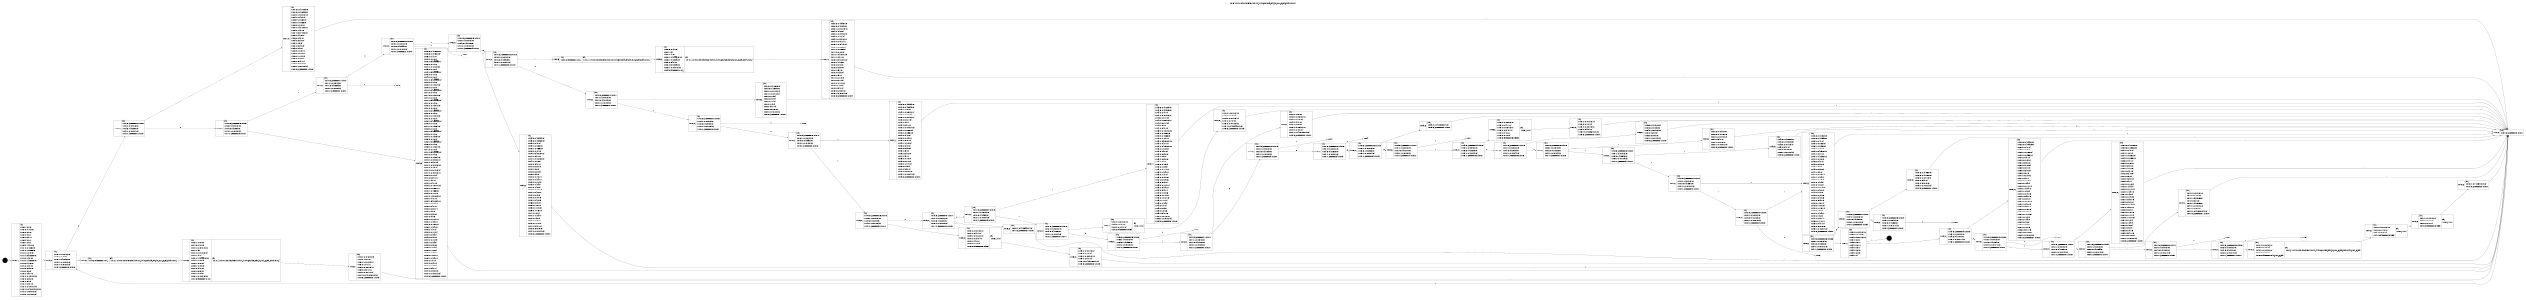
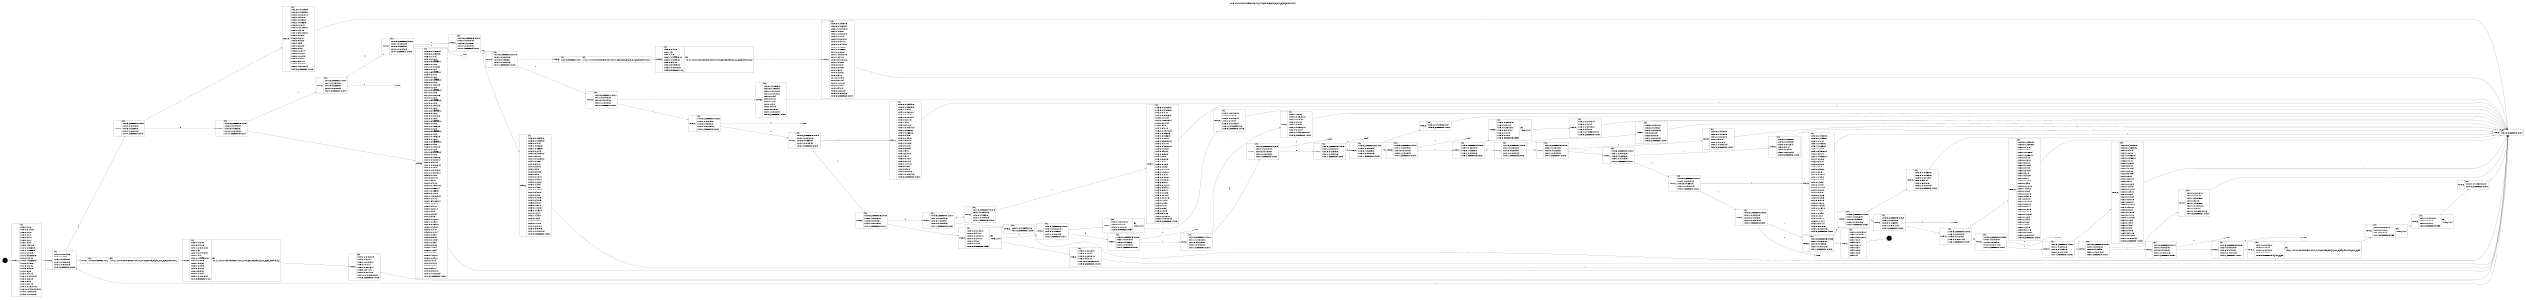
(1784, 201) -> (1784, 230)
(1016, 220) -> (1019, 237)
(1903, 243) -> (1922, 229)
